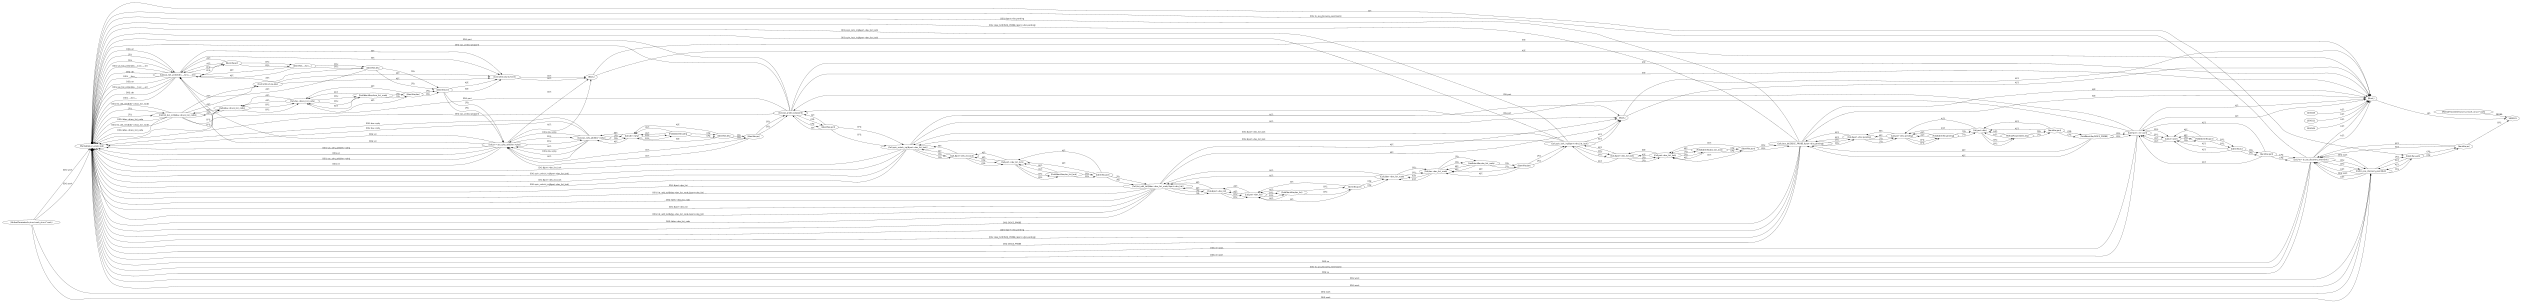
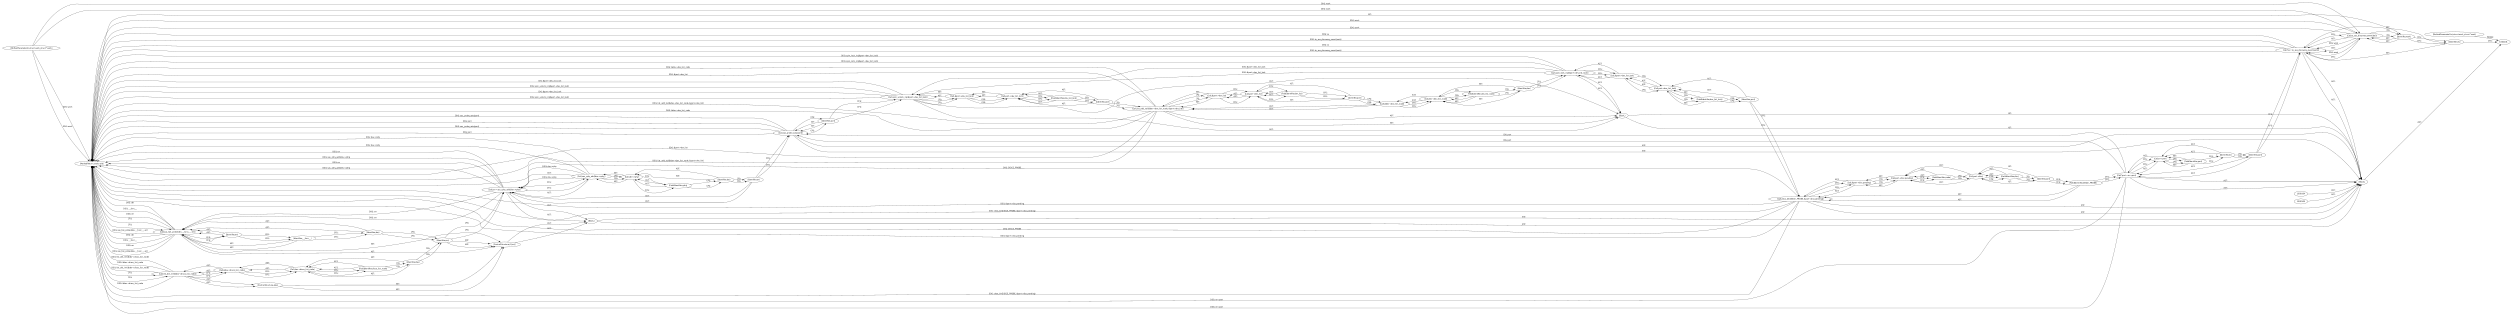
(2311, 121) -> none
(1943, 136) -> (1941, 177)
(2017, 136) -> (2010, 177)
(2311, 160) -> (2301, 50)
